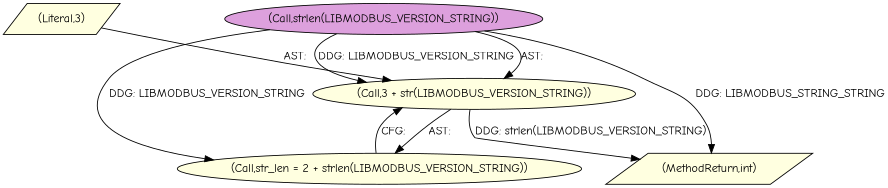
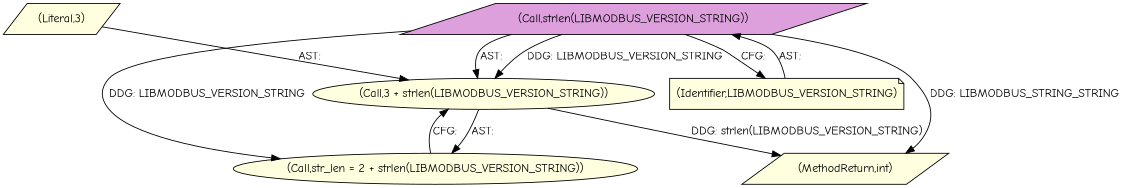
(384, 19) -> (633, 19)
(474, 94) -> (484, 94)
none -> (787, 94)
